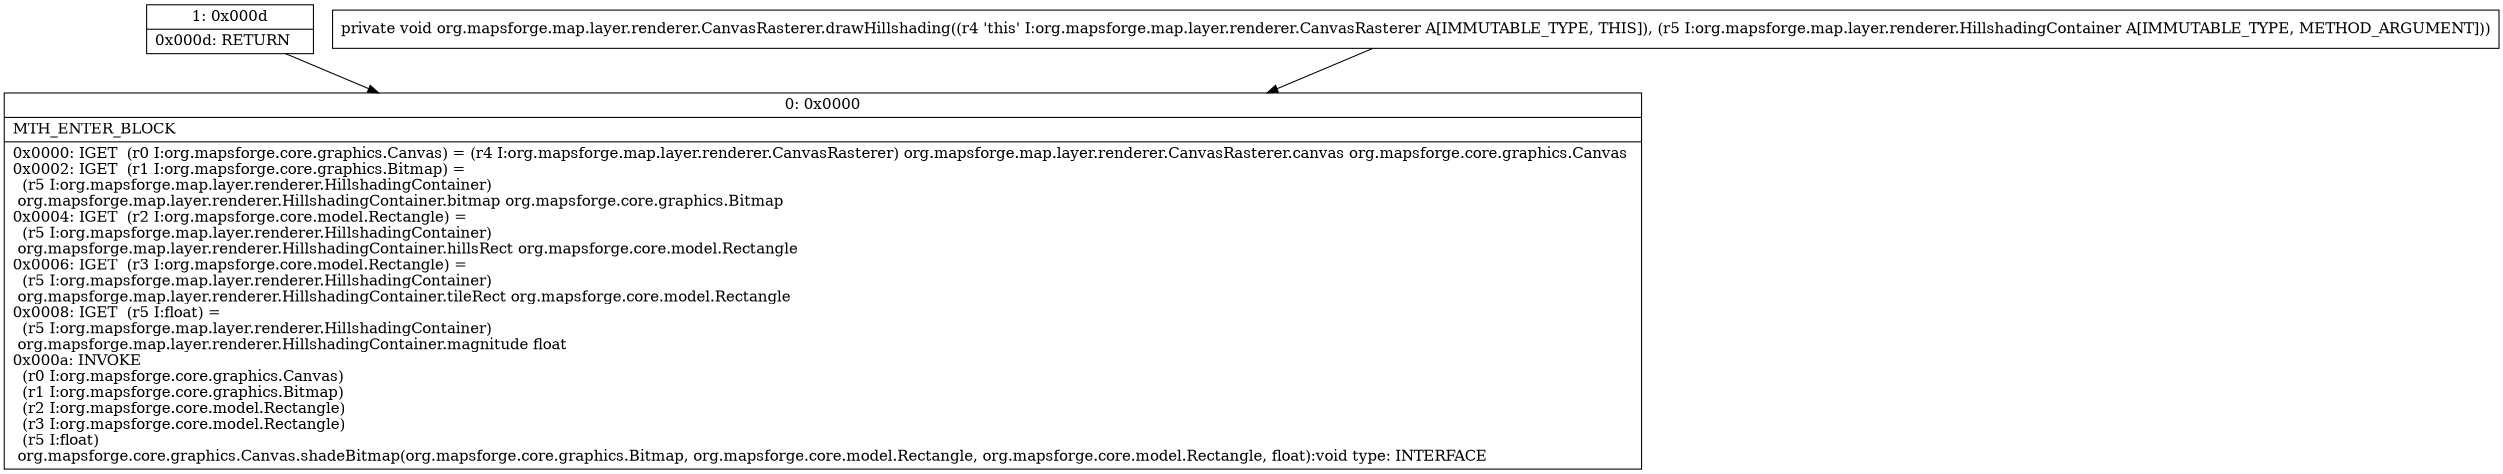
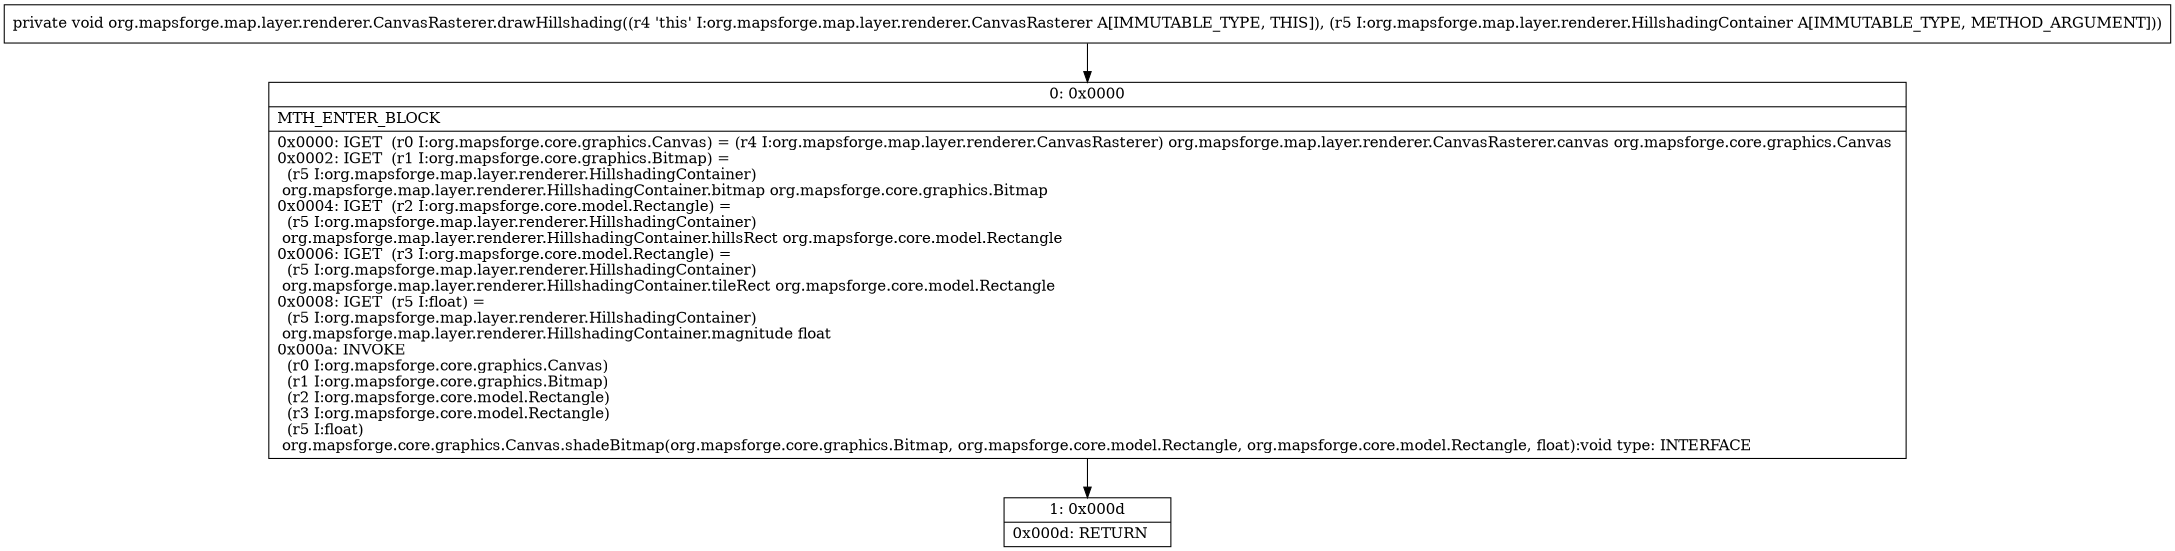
(327, 71) -> (1087, 473)
